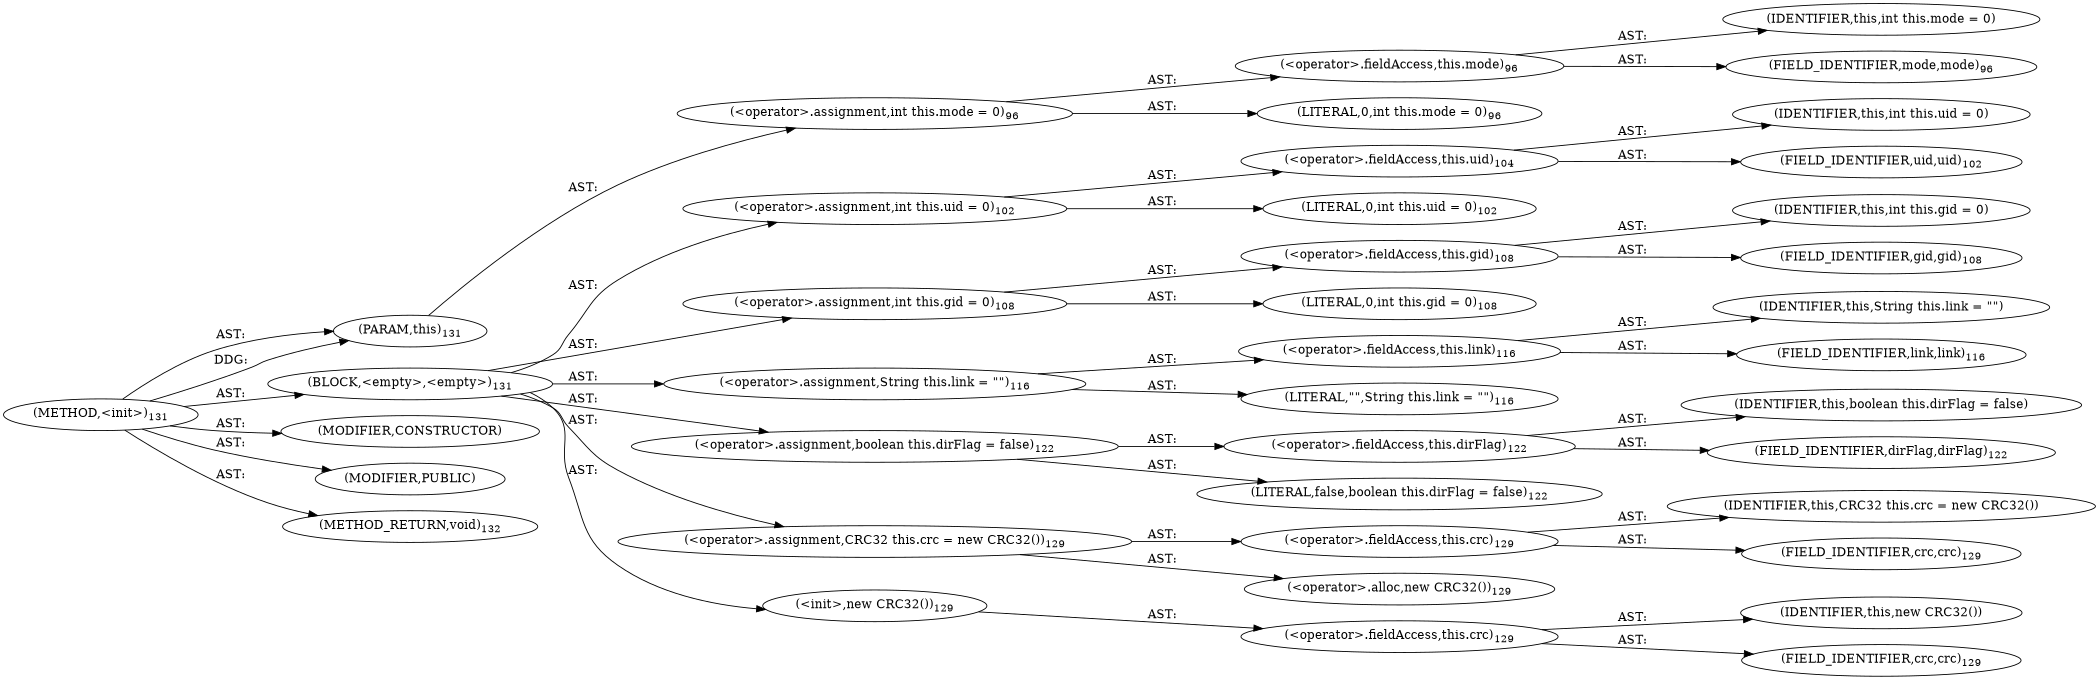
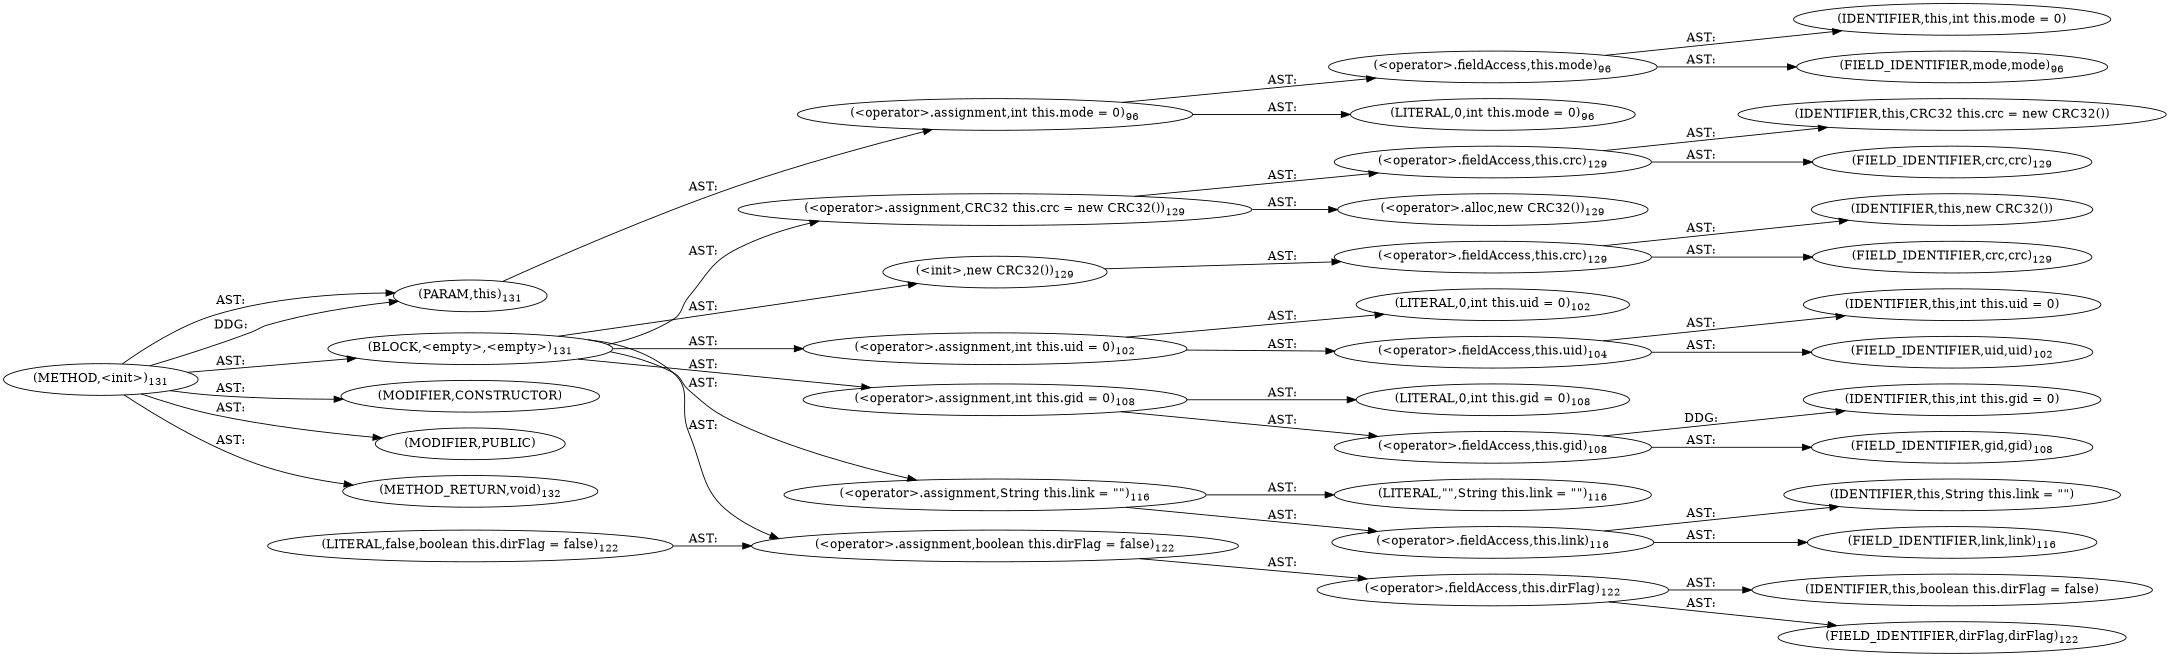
(1635, 227) -> (1703, 419)
(1138, 470) -> (708, 546)
